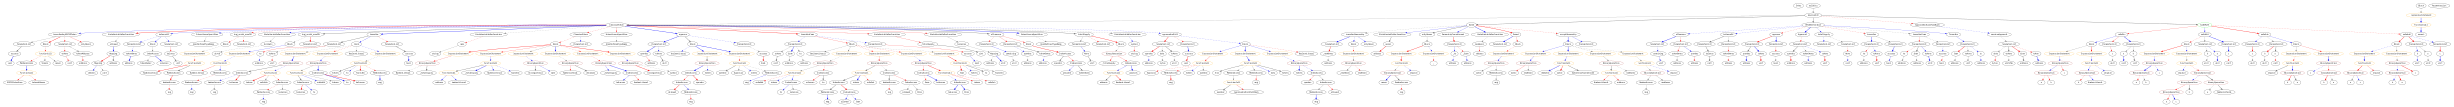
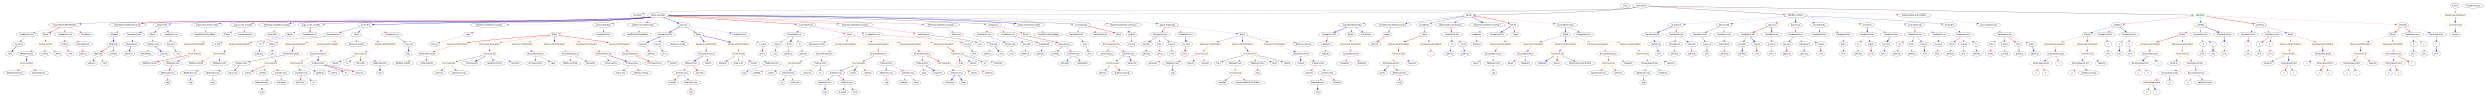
(1813, 10) -> (1140, 10)
